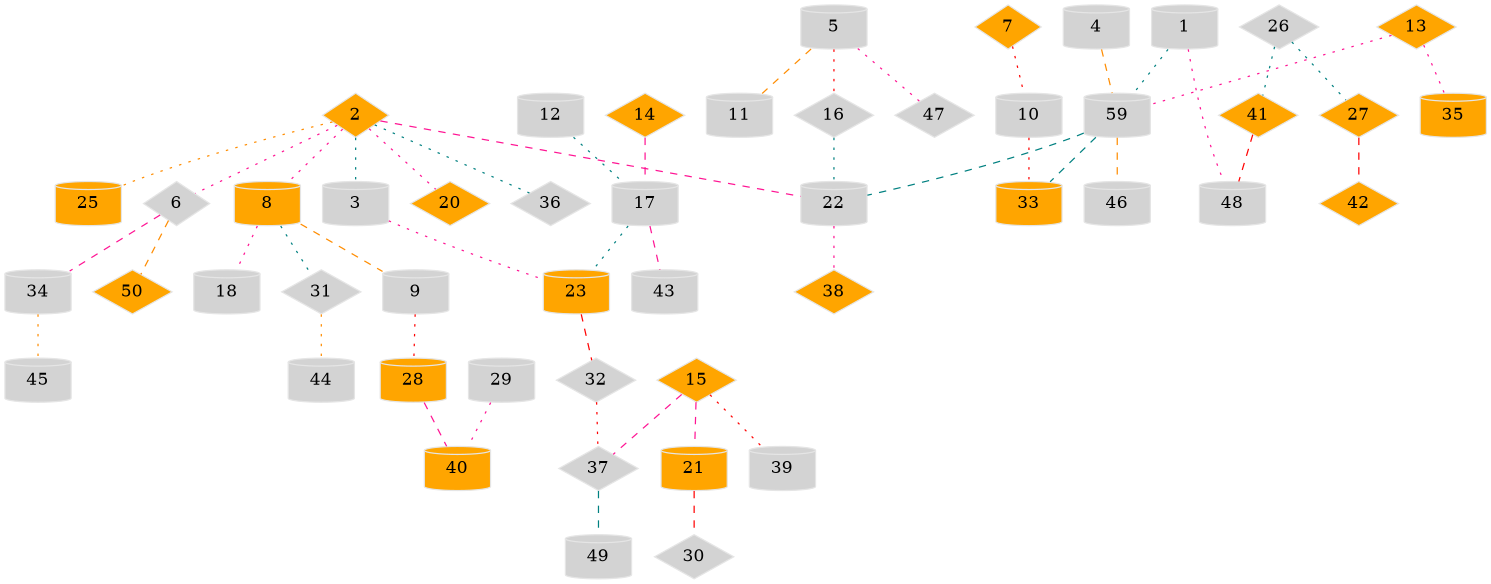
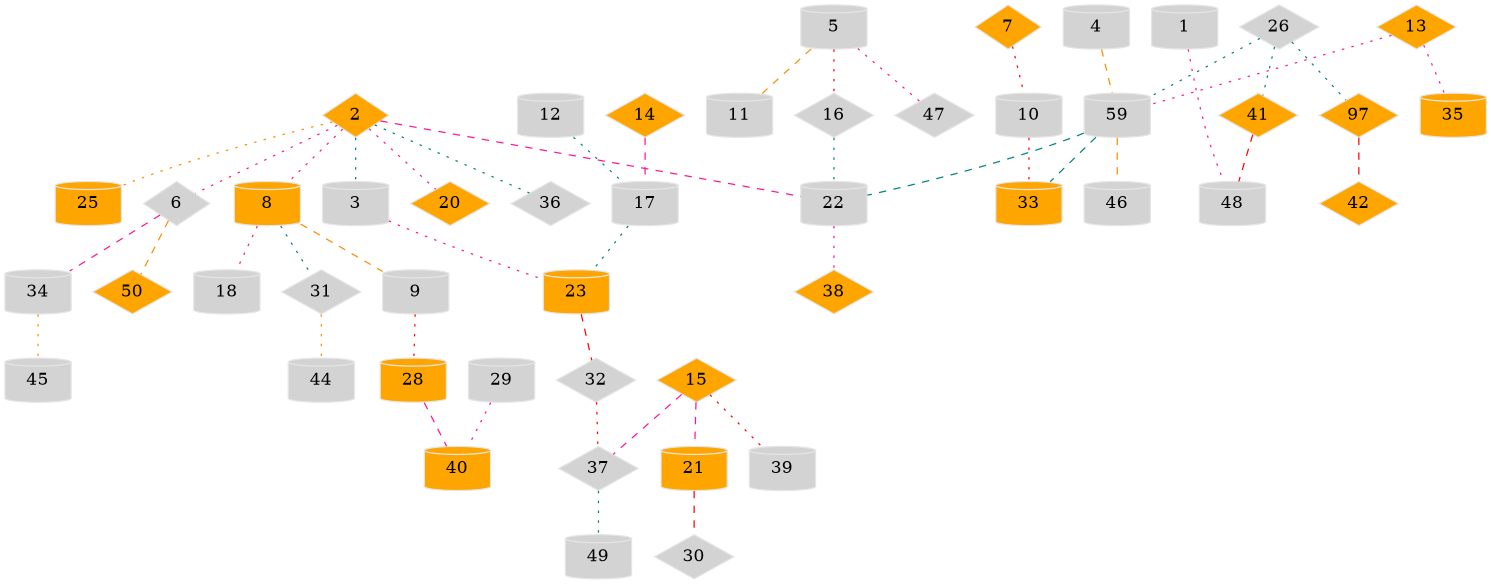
(1151, 71) -> (1205, 67)
(1359, 115) -> (1359, 115)
(665, 292) -> none
(598, 513) -> (598, 513)
